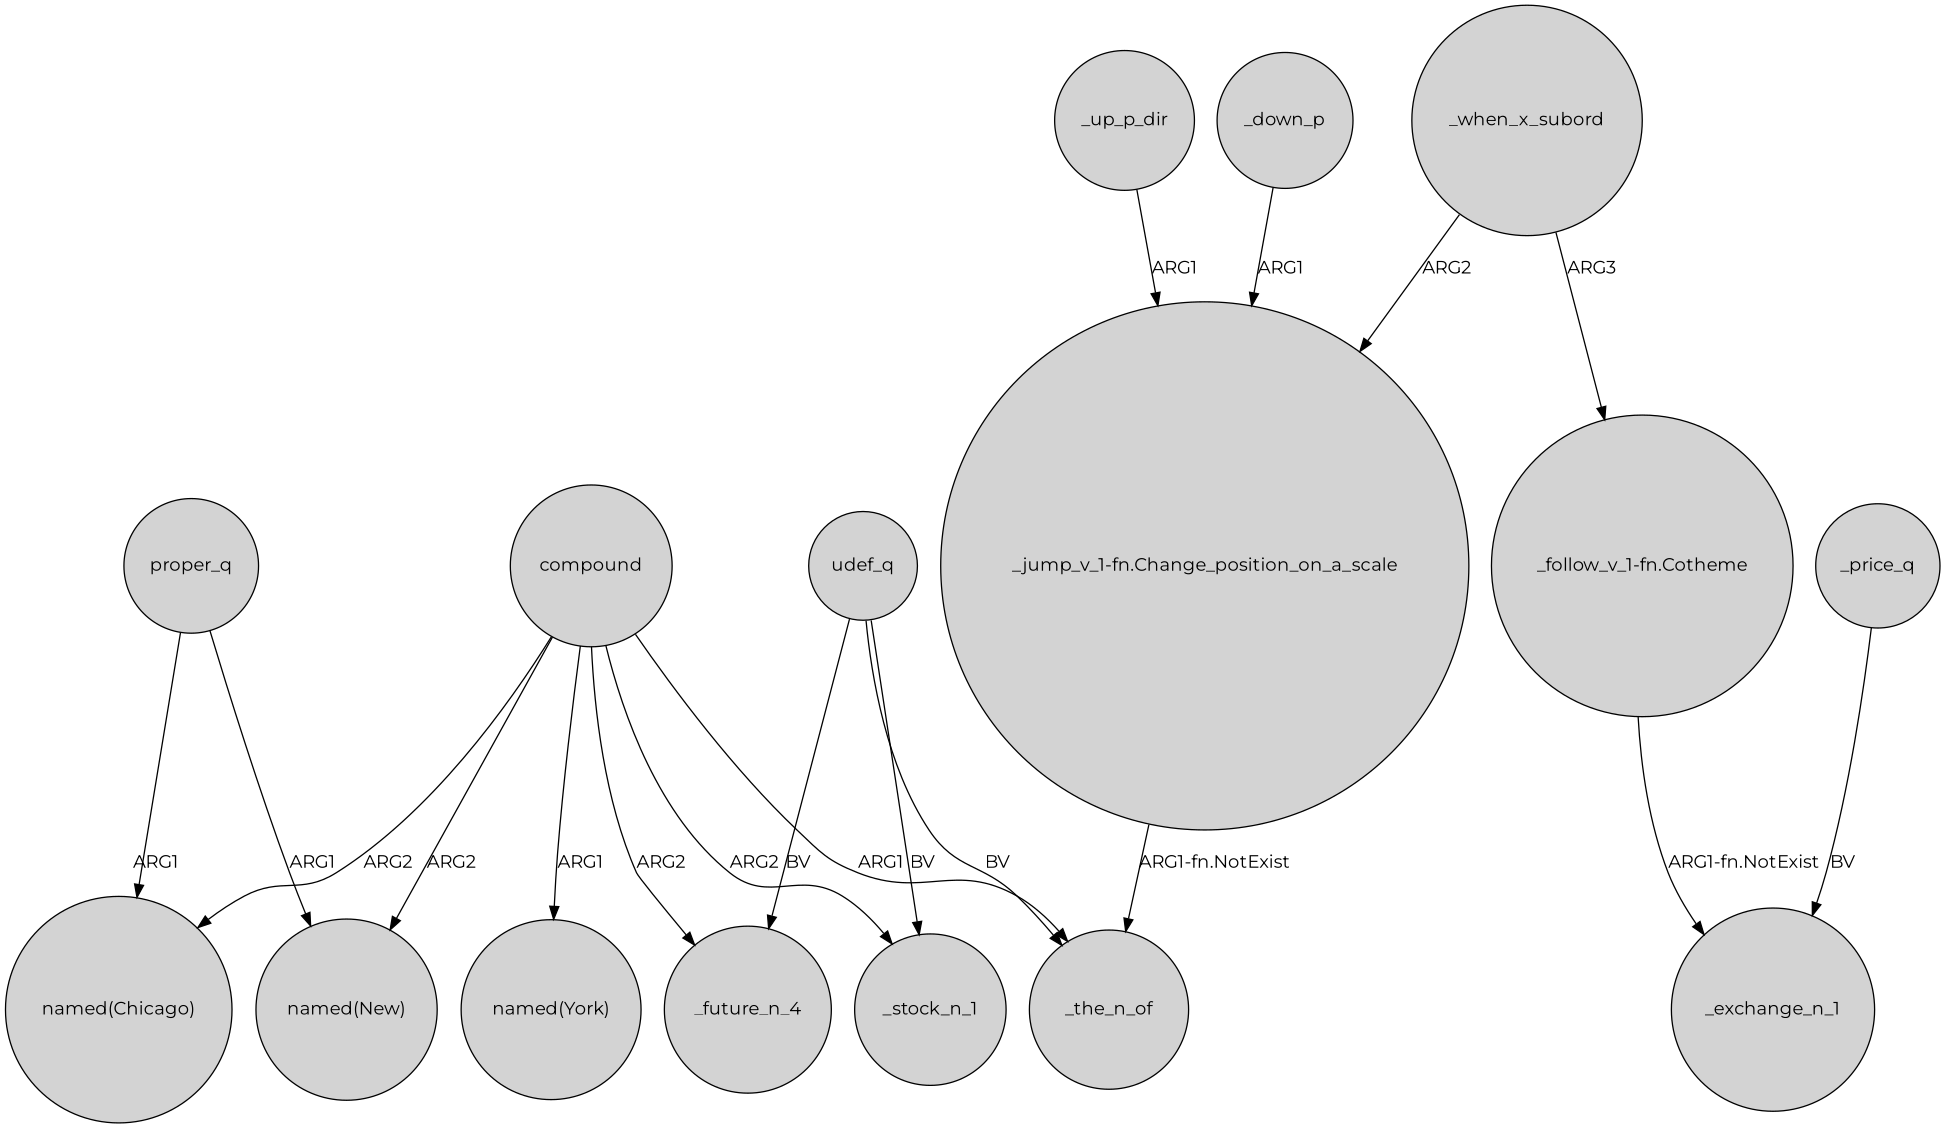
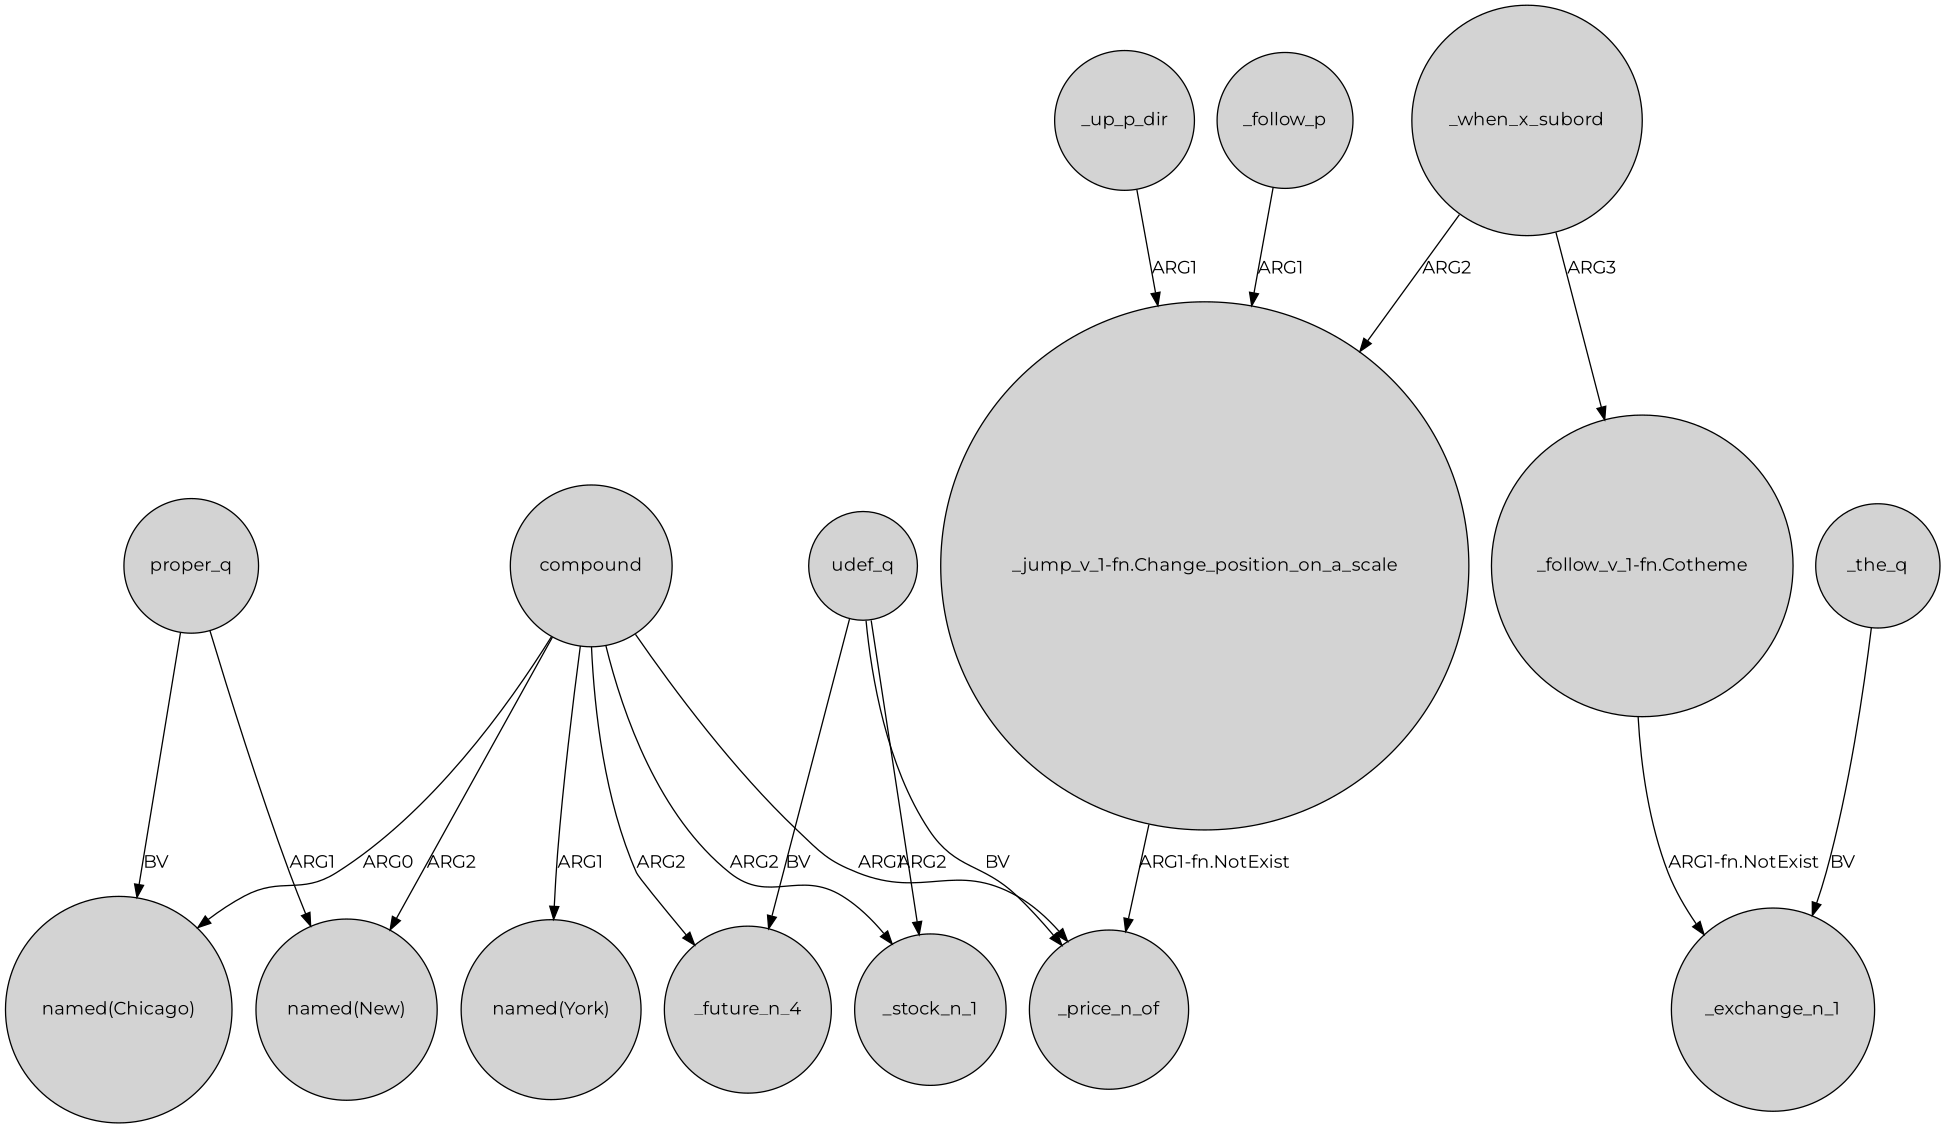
(1285, 120) -> (1285, 120)
(1878, 566) -> (1878, 566)
(156, 863) -> (156, 863)
(389, 863) -> (389, 863)
(923, 863) -> (923, 863)
(1109, 1010) -> (1109, 1010)
